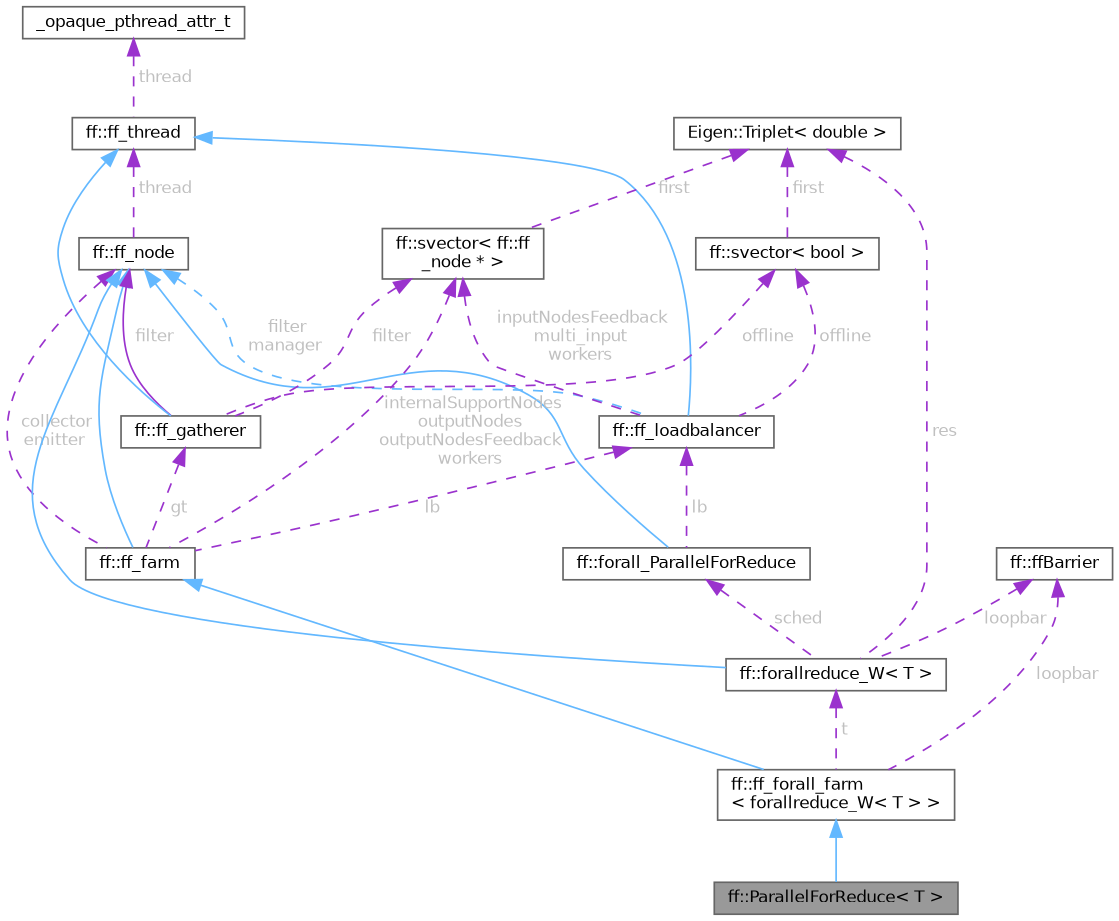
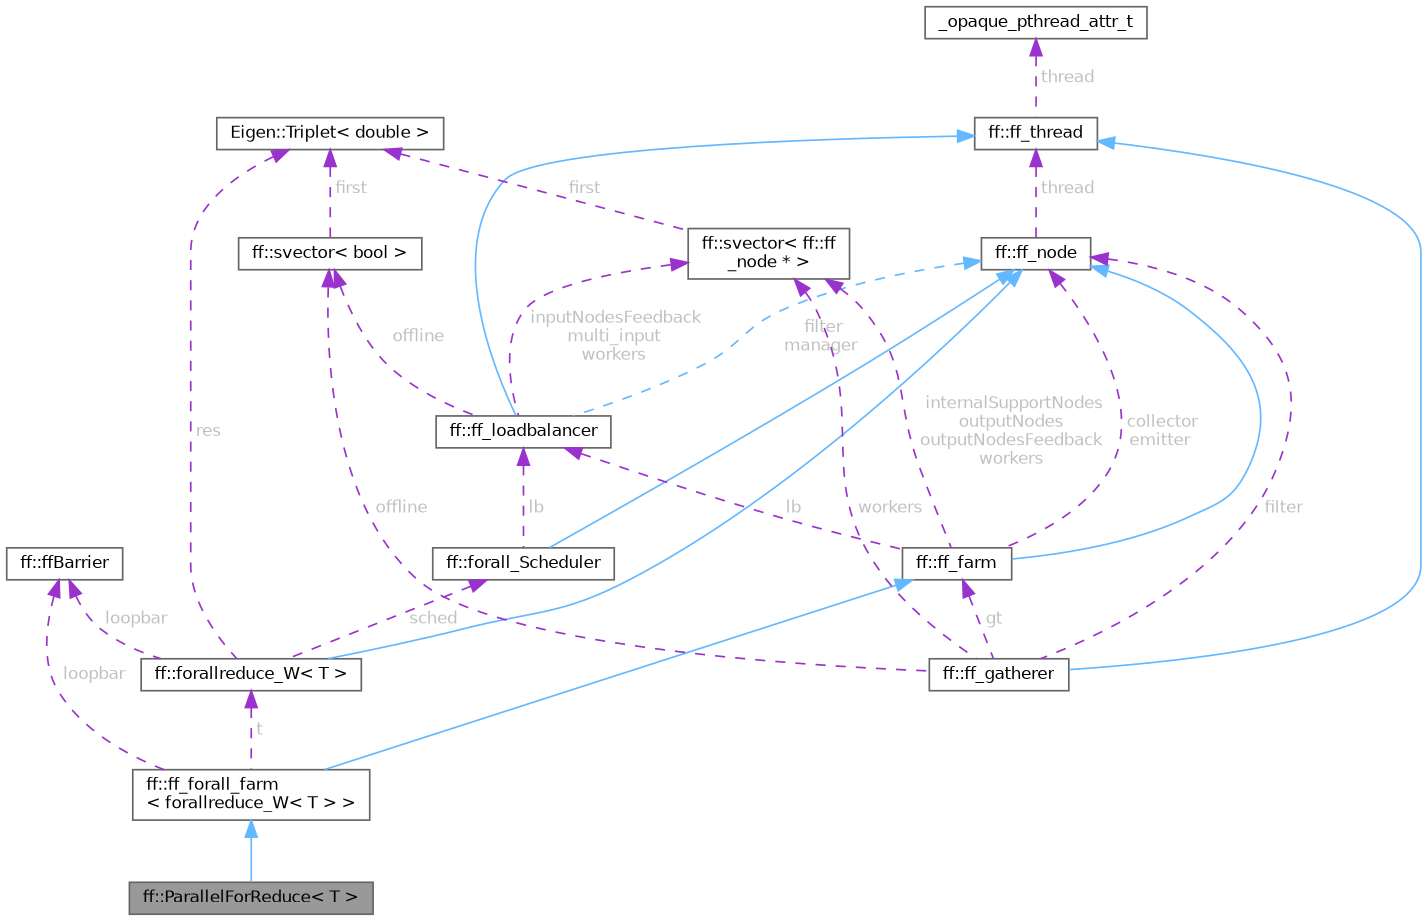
(389, 337) -> (888, 508)
(128, 358) -> (1278, 464)
(162, 506) -> (981, 627)
(687, 564) -> (523, 564)
